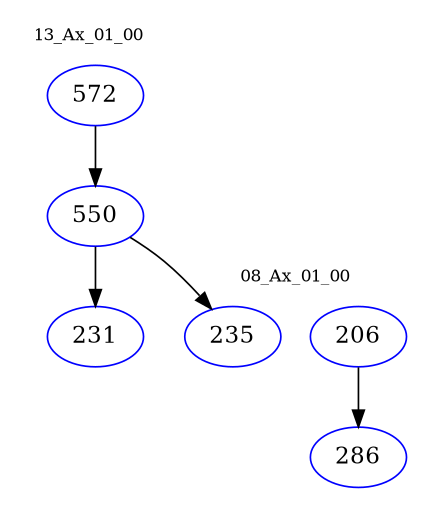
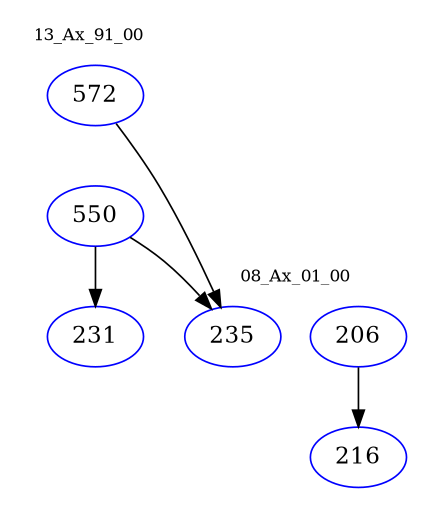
(89, 36) -> (89, 36)
(95, 148) -> (170, 205)
(358, 457) -> (358, 457)
